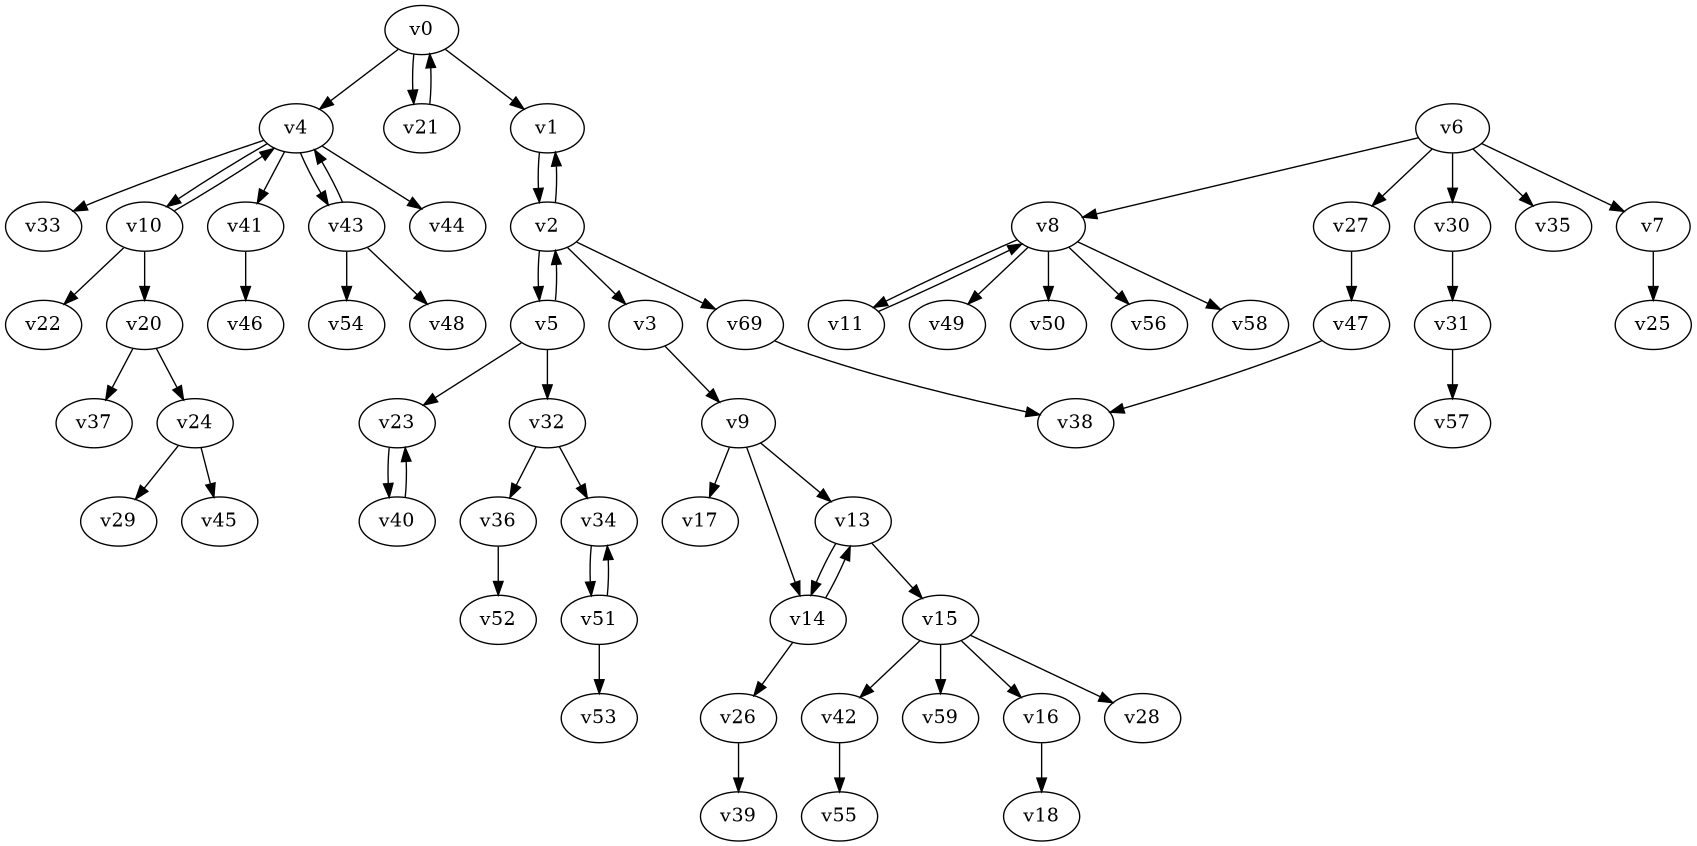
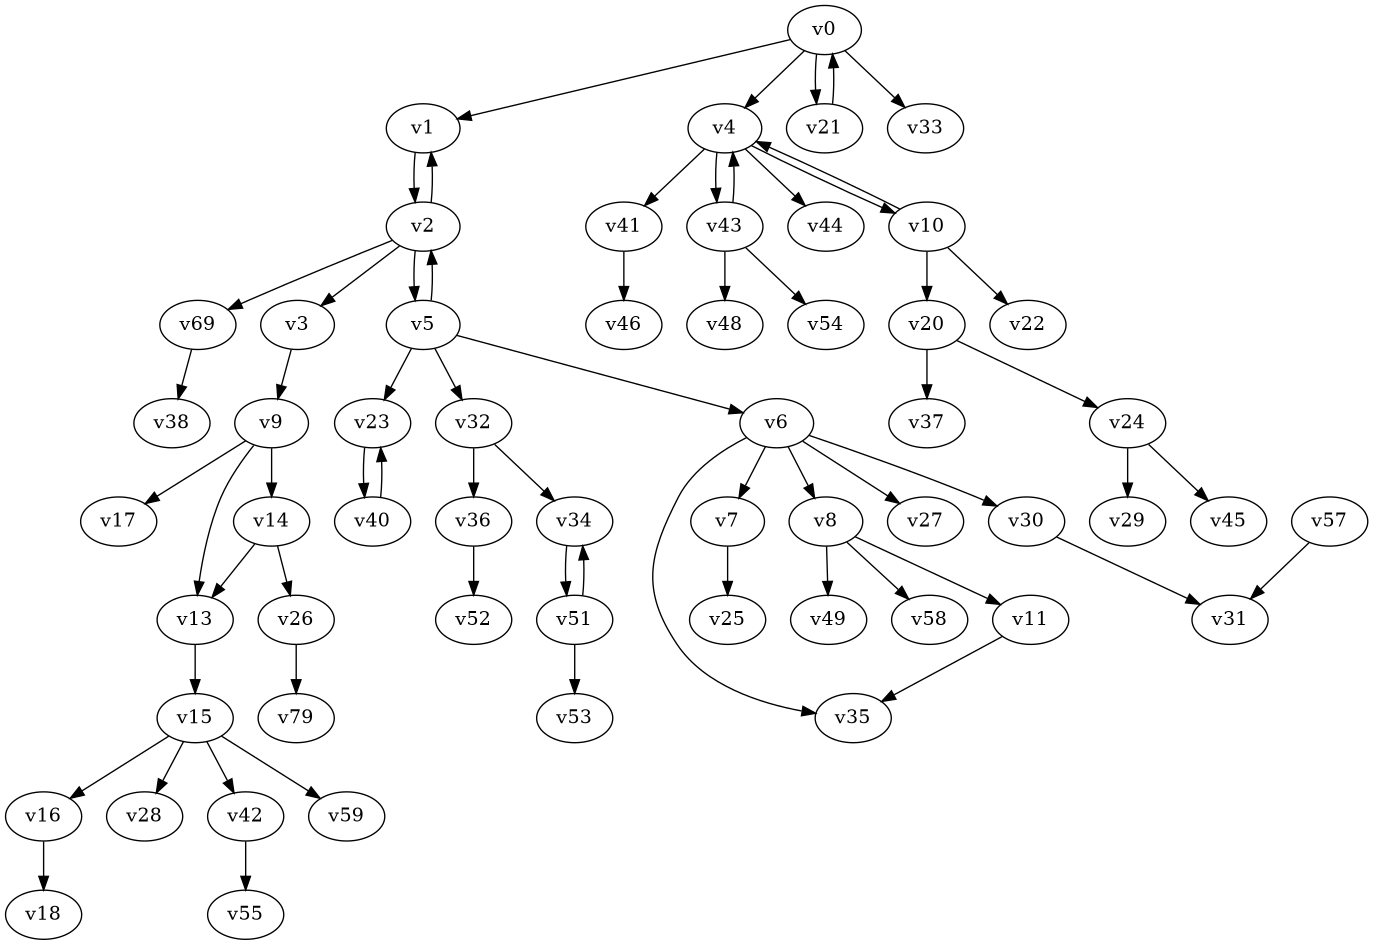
(174, 171) -> (870, 74)
(944, 282) -> (948, 666)
(1048, 325) -> none
(1149, 325) -> none
(1352, 325) -> none
(1453, 367) -> (1285, 566)
none -> (593, 372)
(825, 563) -> none
(739, 816) -> (296, 718)
